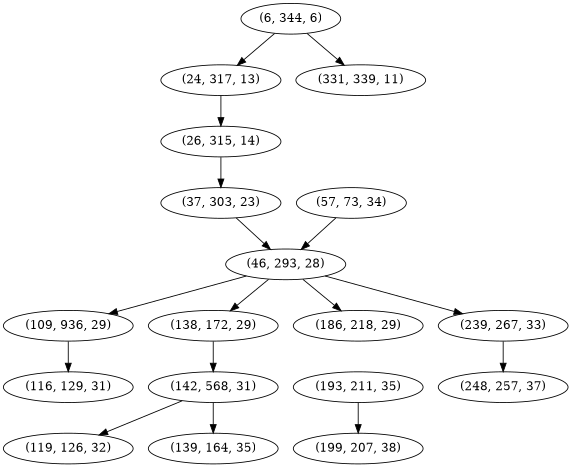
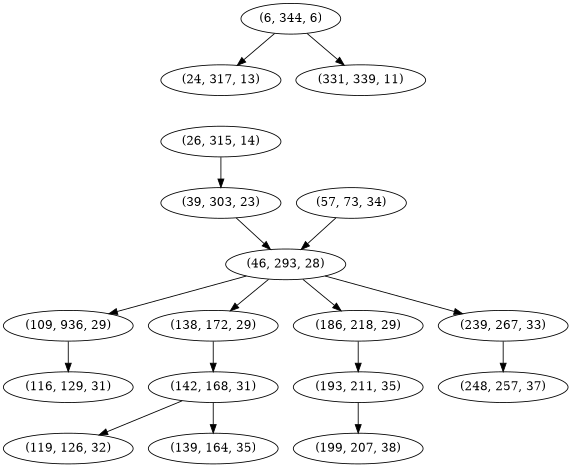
(221, 107) -> none
(221, 203) -> (221, 203)
none -> (358, 352)
(213, 387) -> (213, 387)
